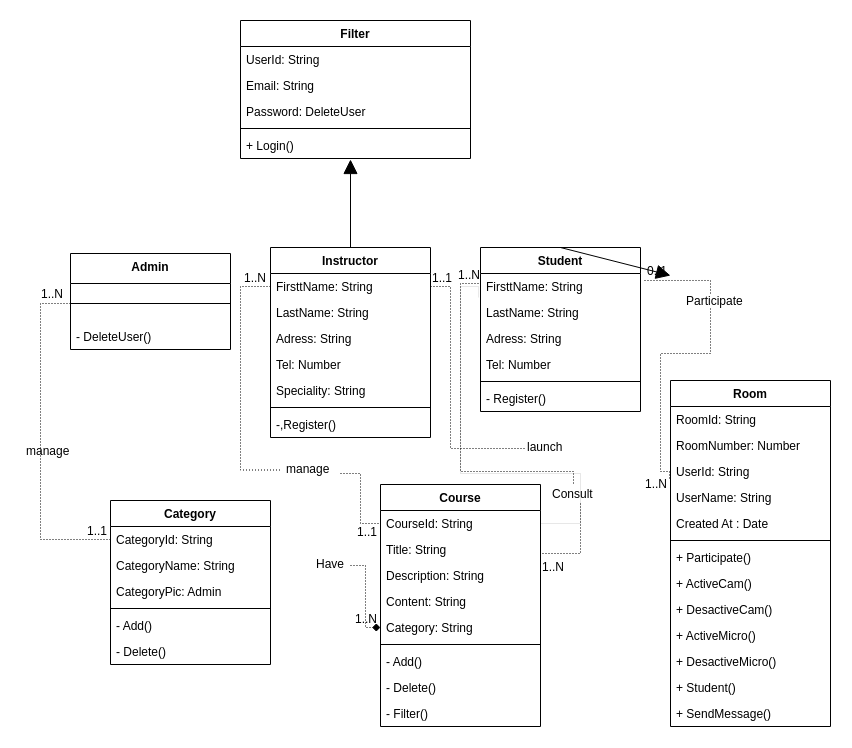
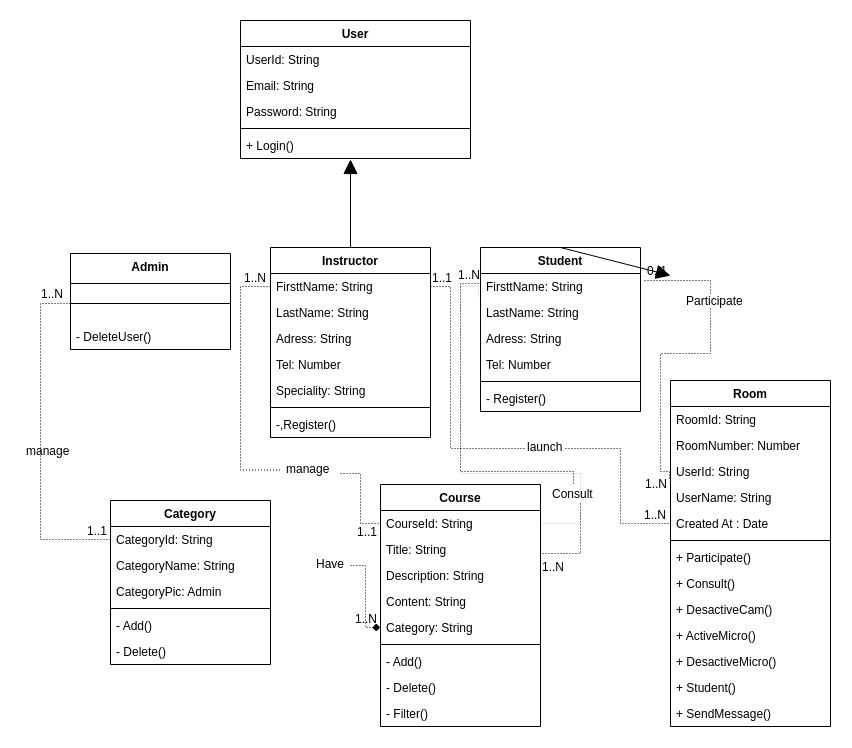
(355, 34) -> (355, 34)
(309, 112) -> (295, 112)
none -> (621, 483)
(717, 584) -> (710, 584)
